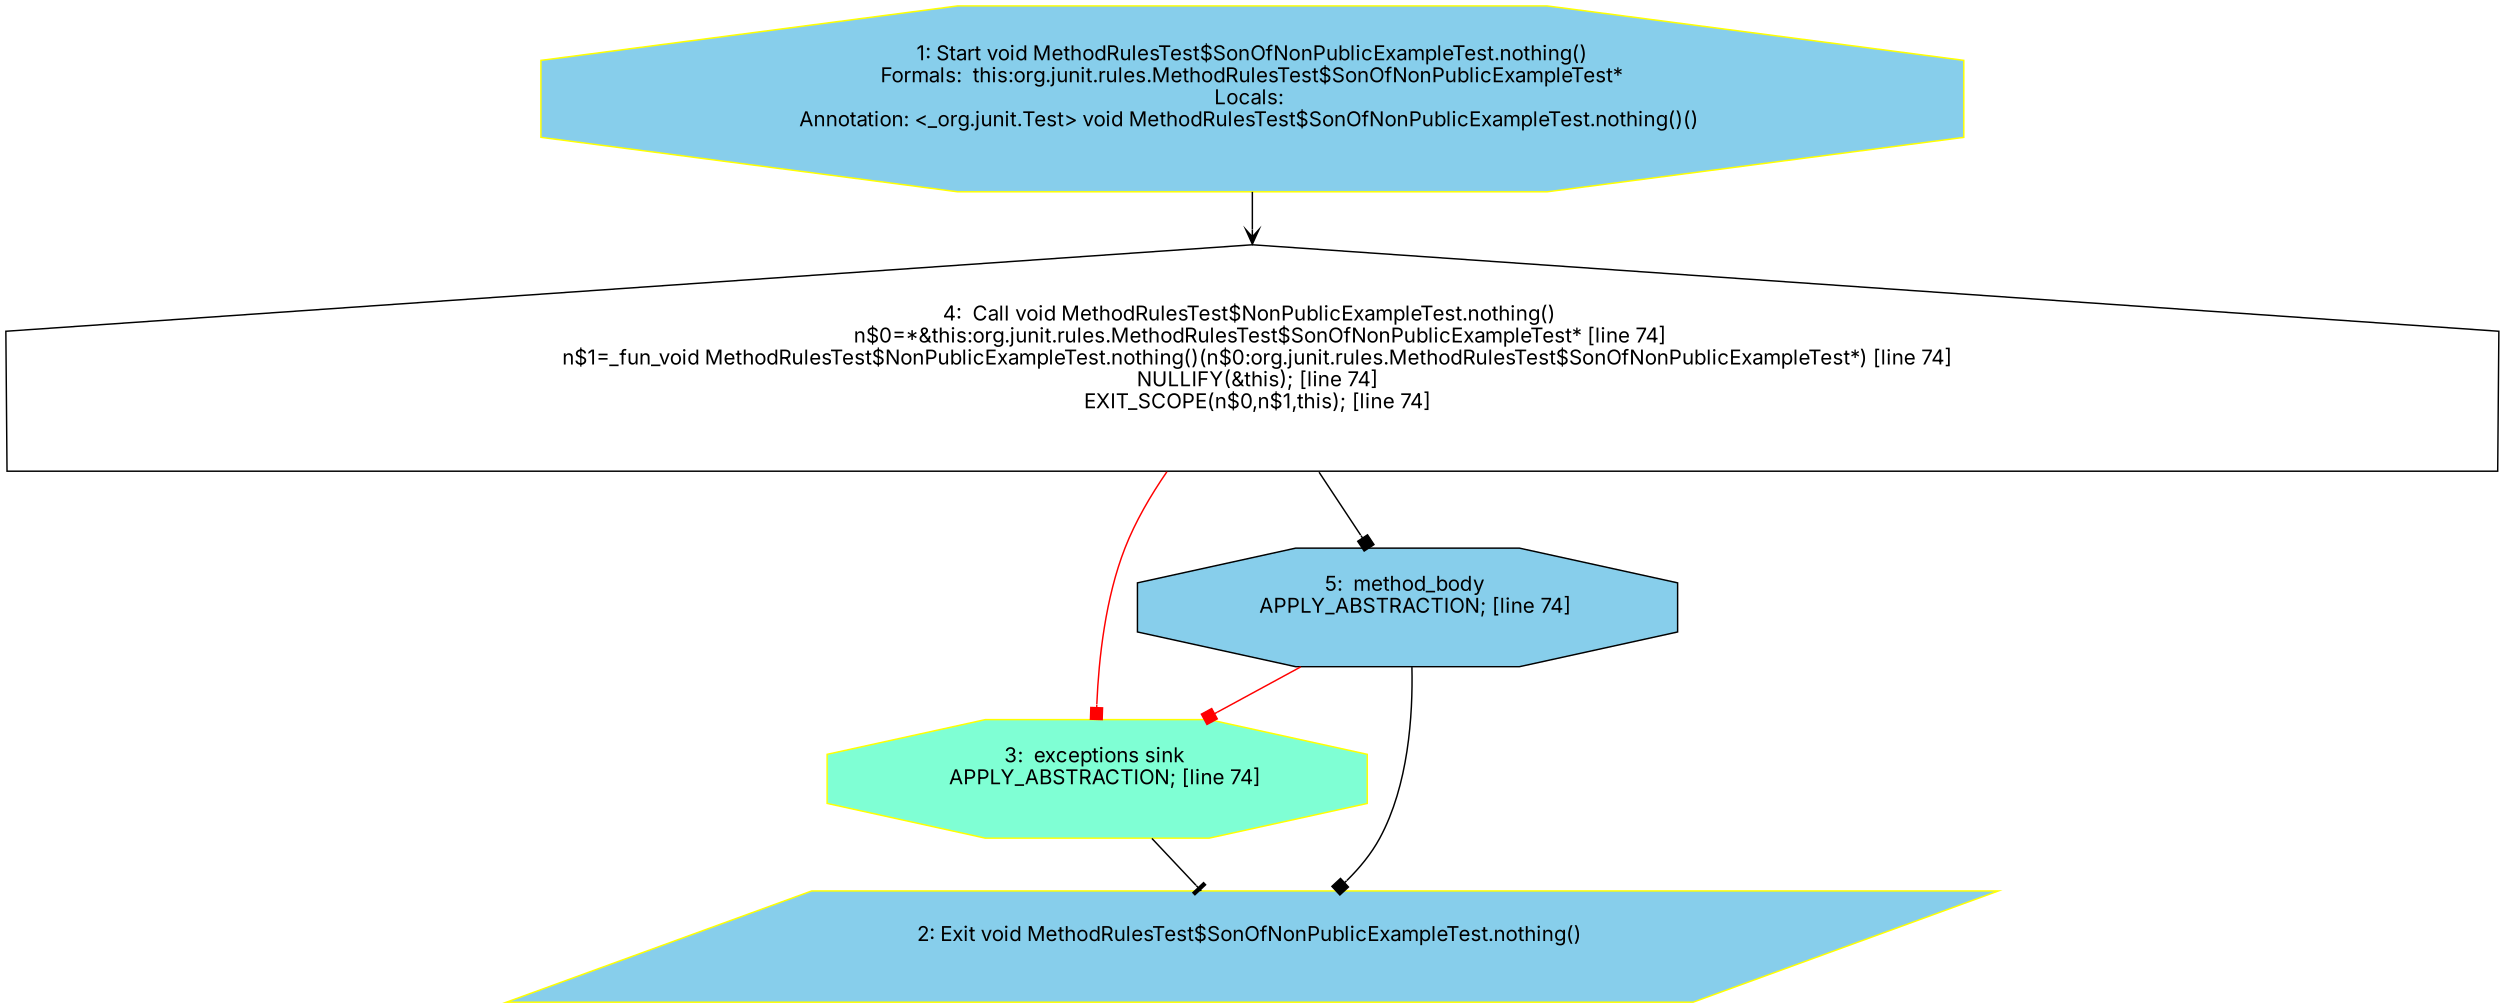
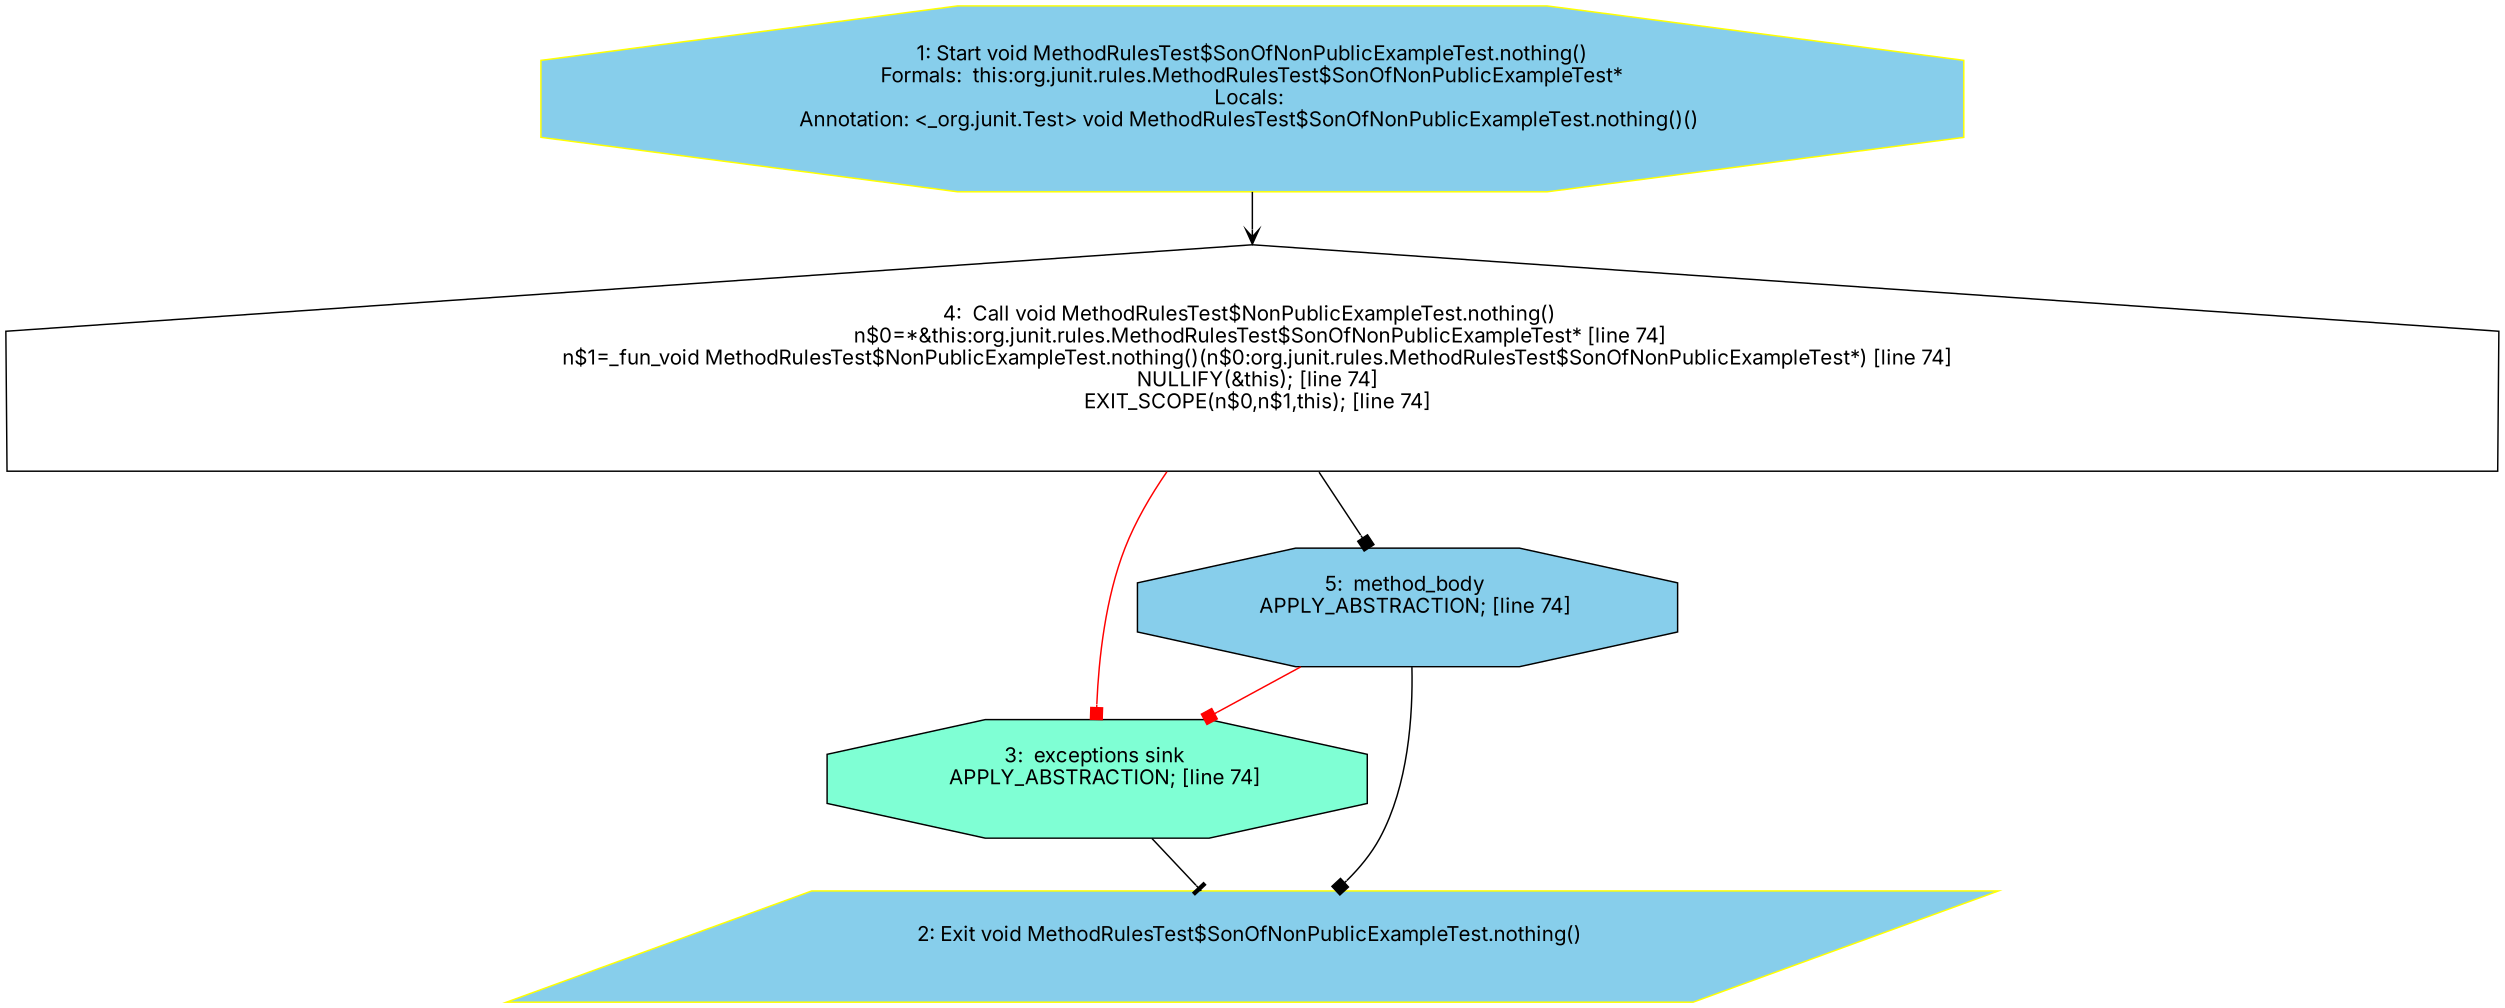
(1097, 779) -> (1097, 779)
